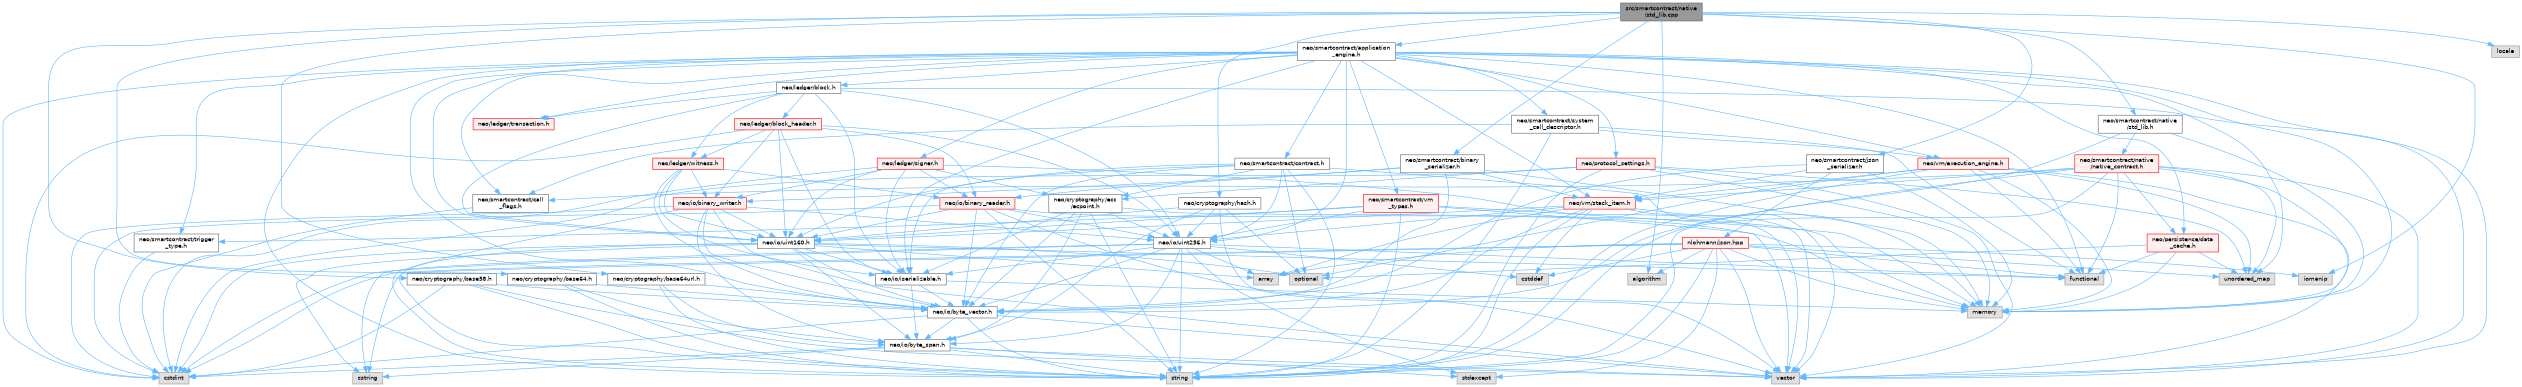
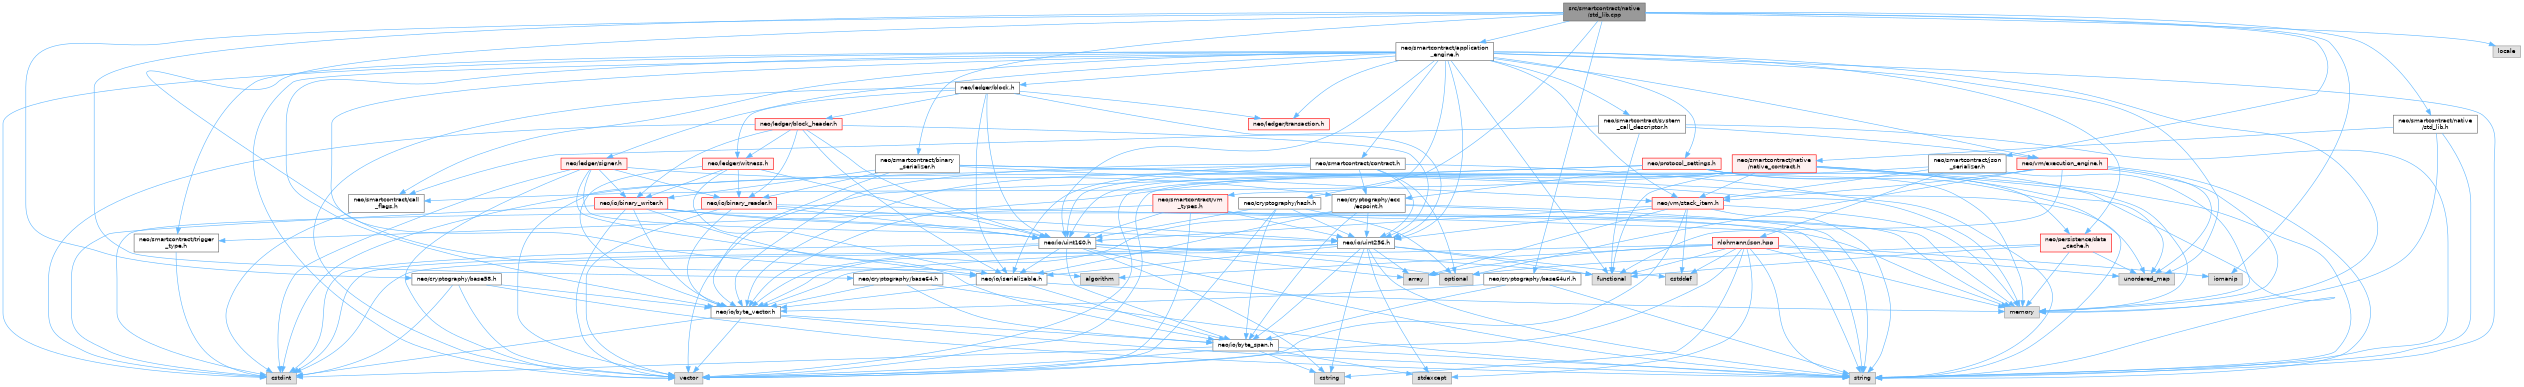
none -> (1393, 175)
(1076, 289) -> (1694, 187)
(1303, 300) -> none
